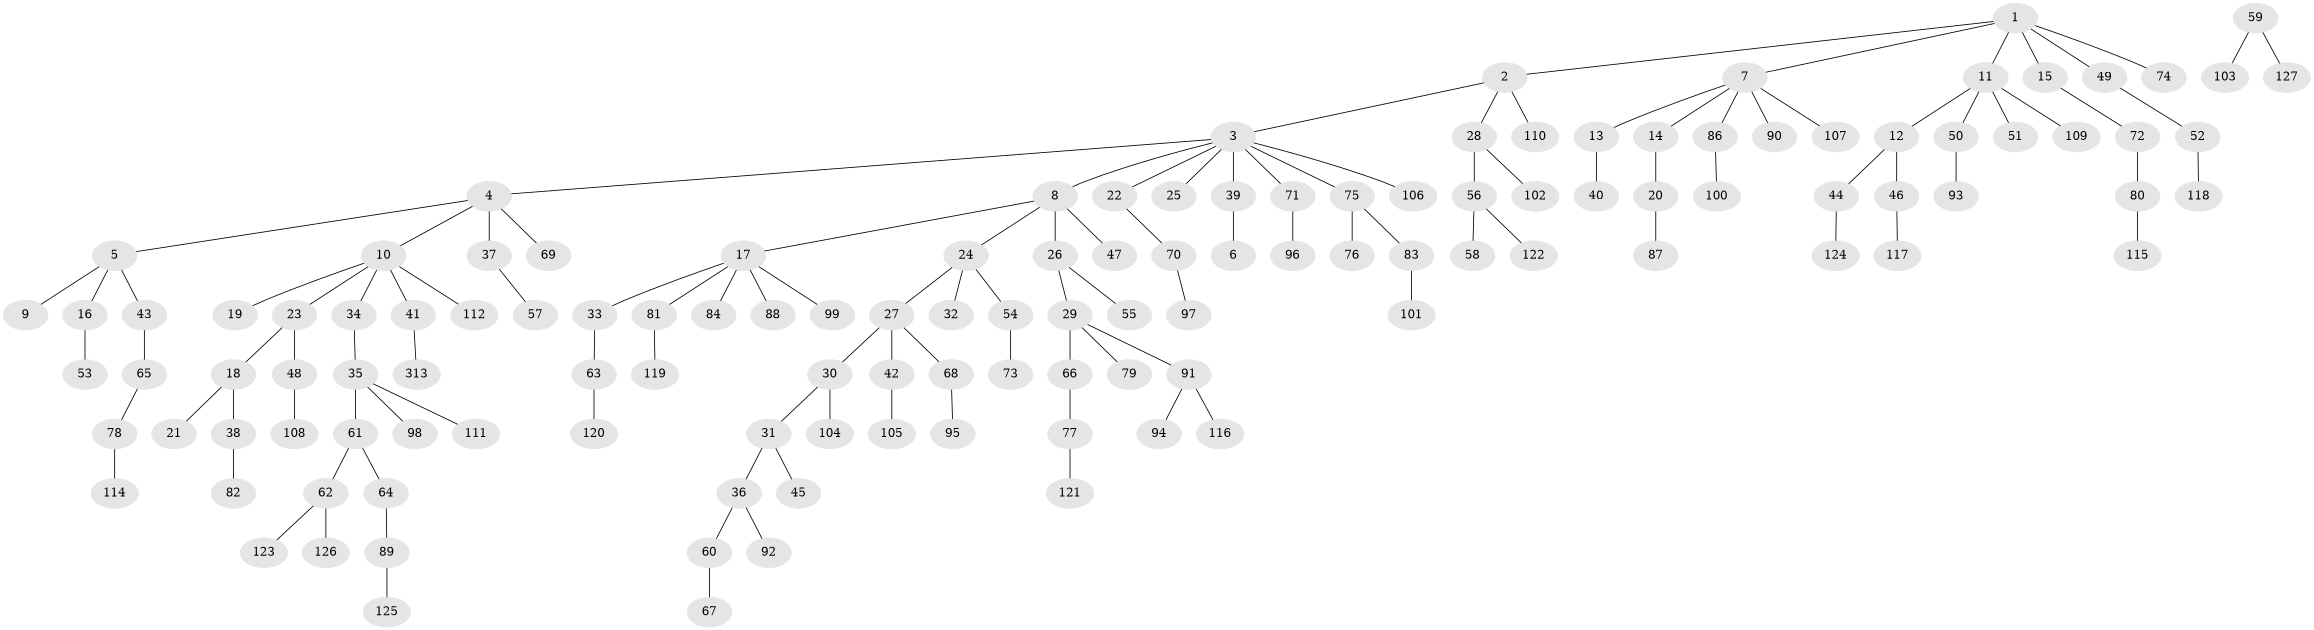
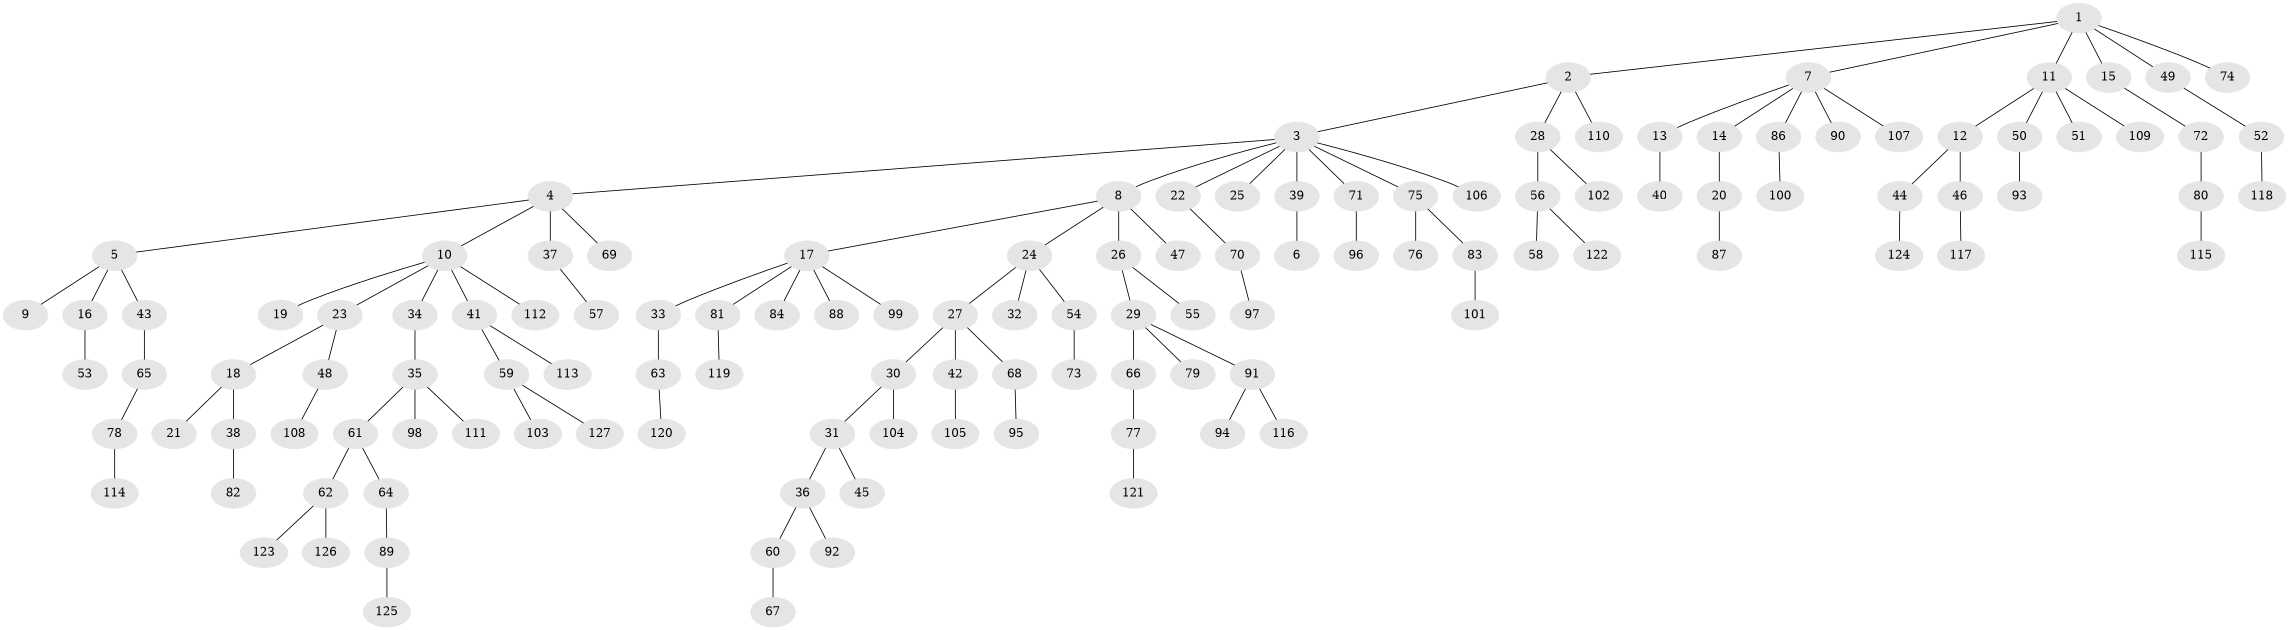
none -> (490, 345)
(417, 375) -> (568, 375)
